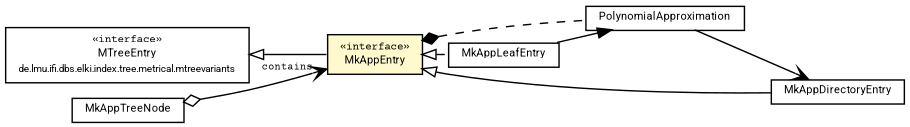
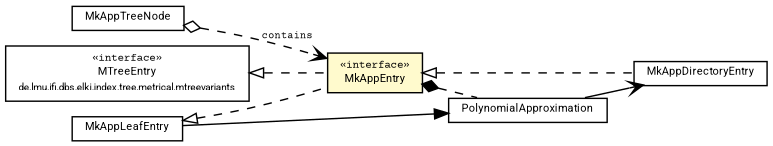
(295, 54) -> (295, 73)
(442, 54) -> (262, 105)
(257, 88) -> (257, 39)
(603, 89) -> (535, 73)
